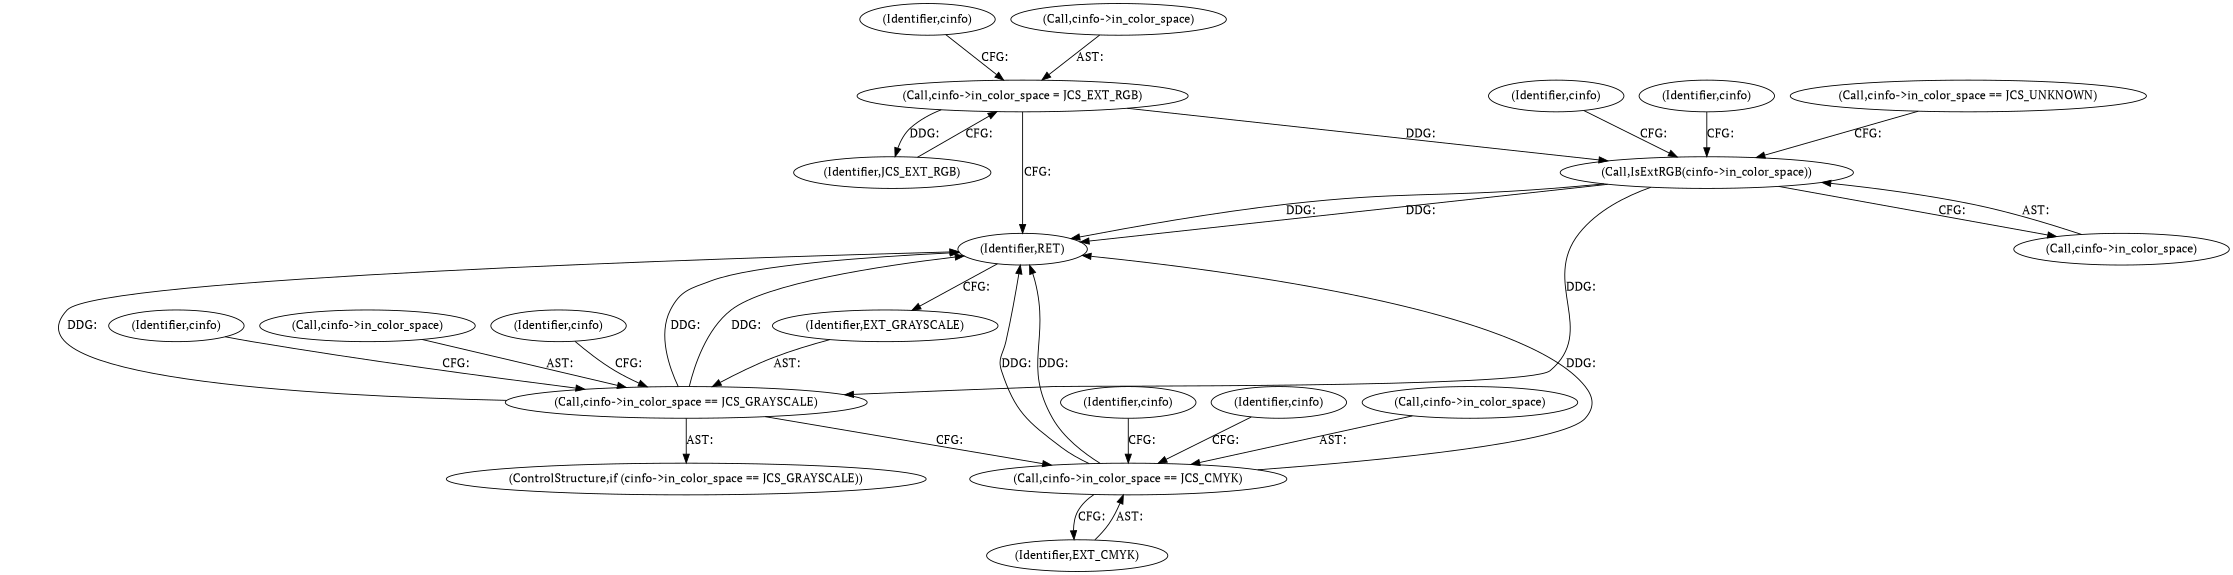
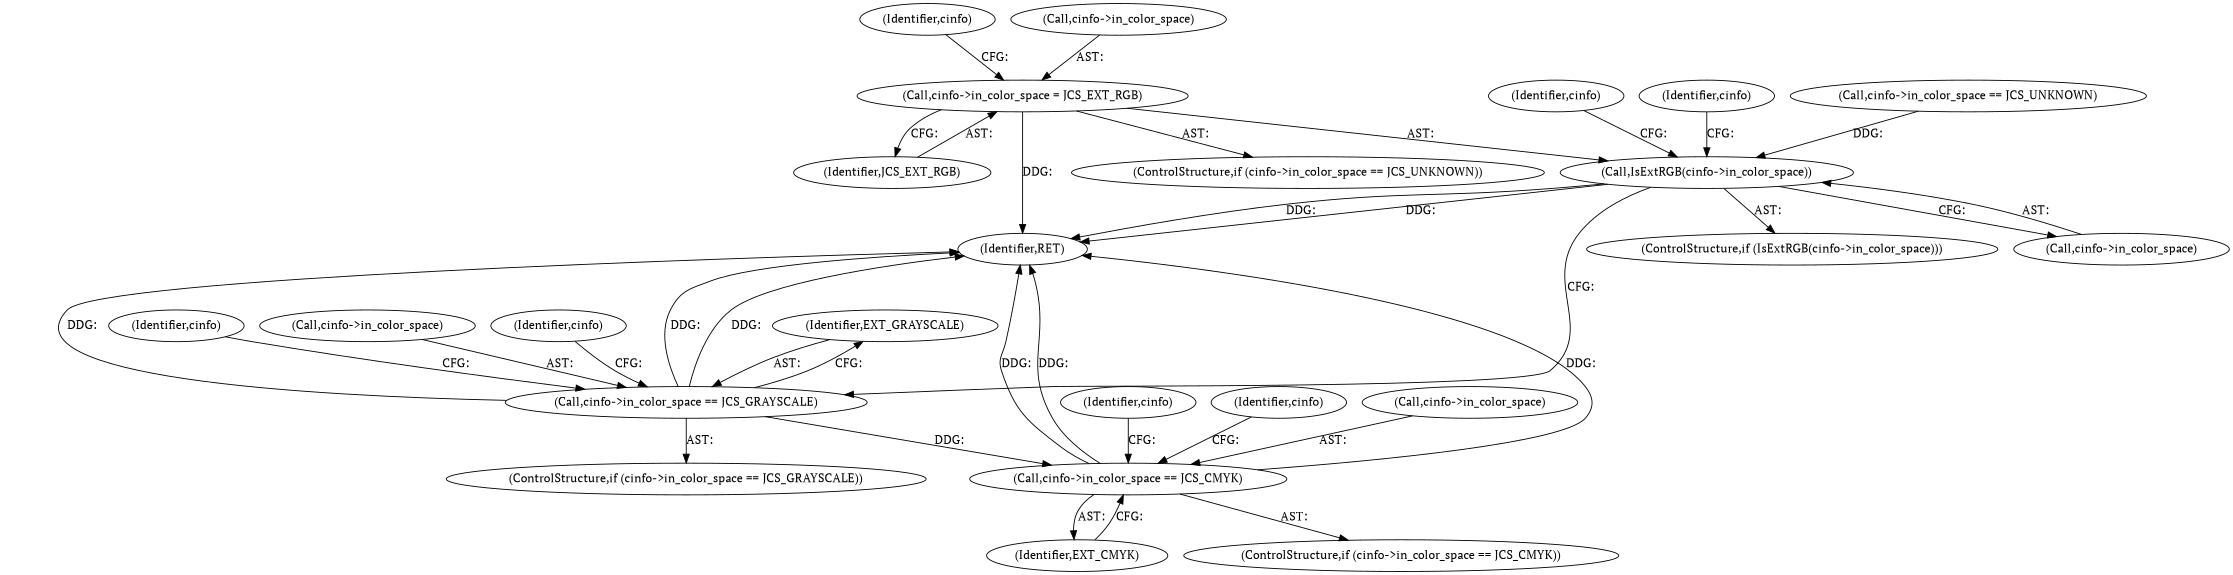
(926, 134) -> (926, 134)
(981, 134) -> (981, 134)
(1422, 134) -> (1422, 134)
(1870, 134) -> (1870, 134)
(1039, 173) -> (1039, 173)
none -> (1308, 173)
none -> (1792, 249)
(959, 285) -> (807, 371)
(1583, 288) -> (1583, 288)
(951, 441) -> (951, 441)
(1093, 517) -> (1093, 517)
(1131, 517) -> (1131, 517)
none -> (1401, 556)
